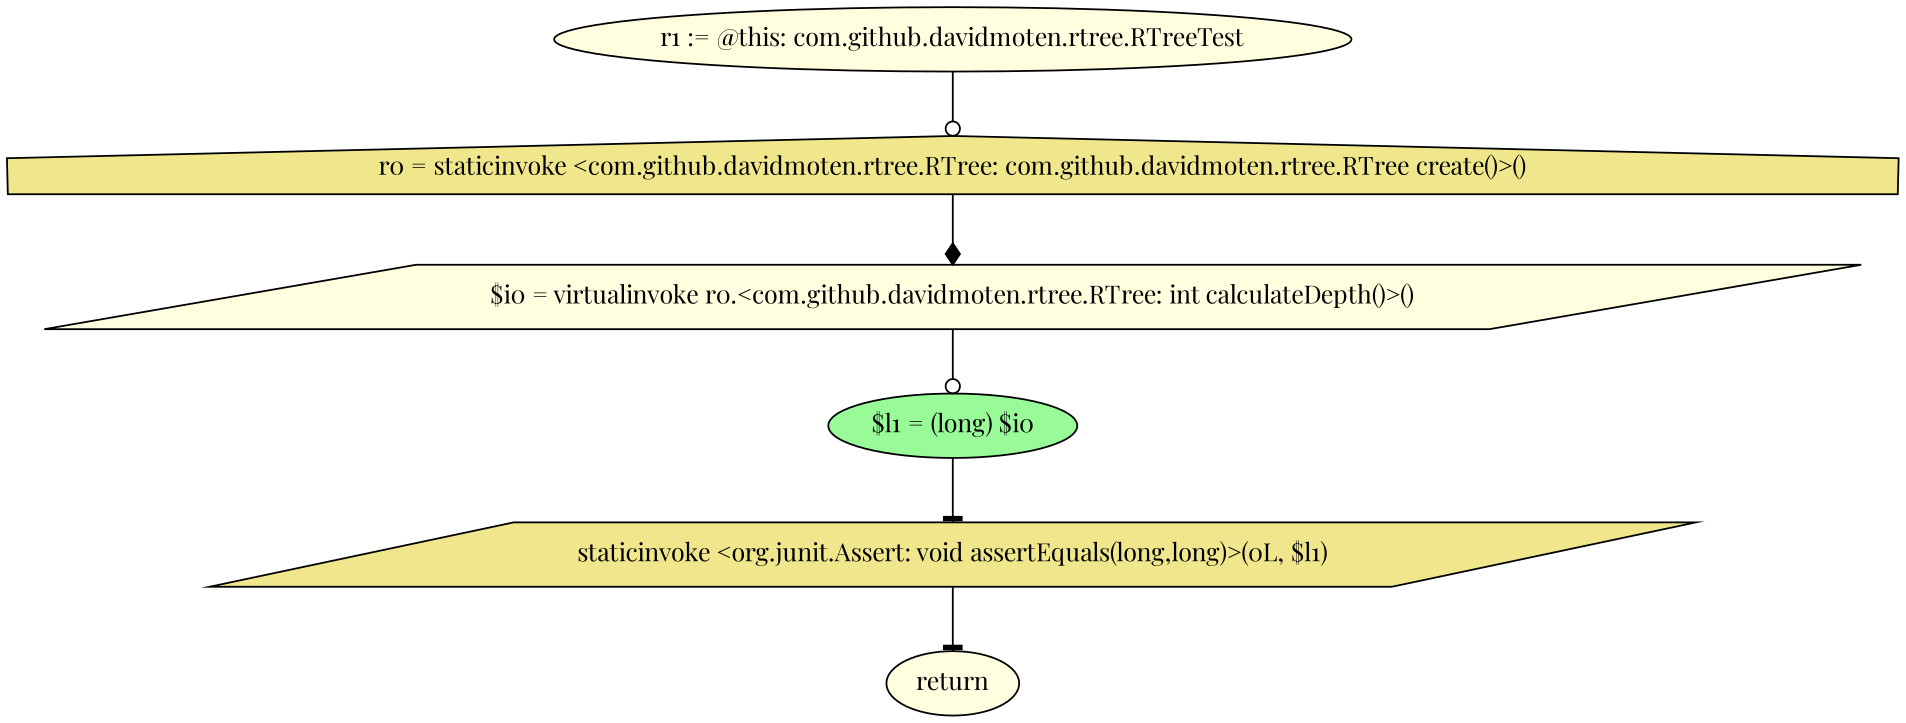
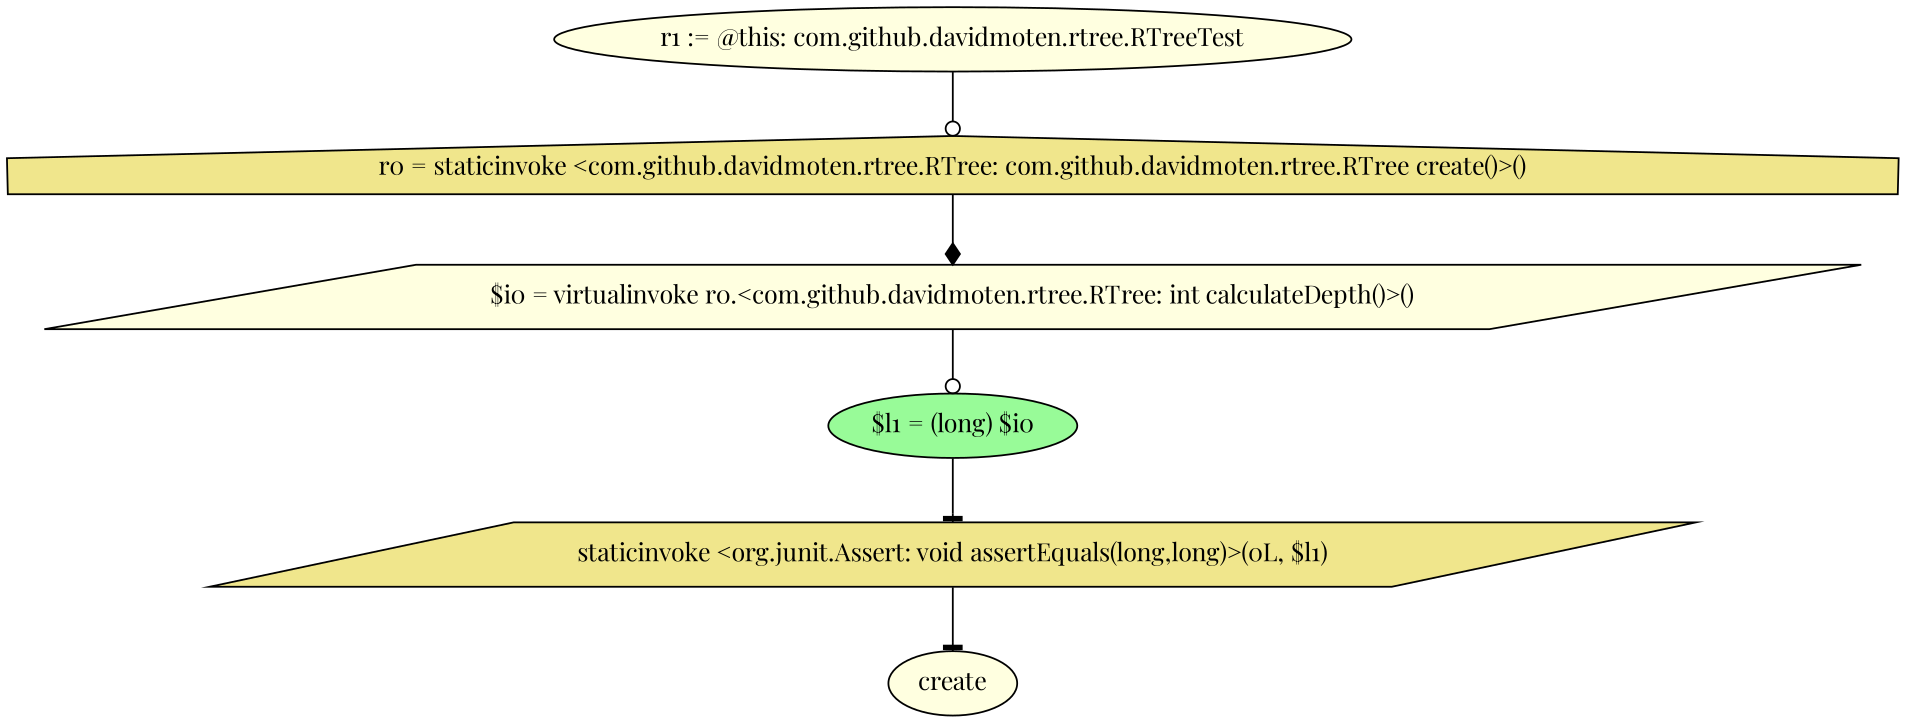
(953, 683) -> (953, 683)
